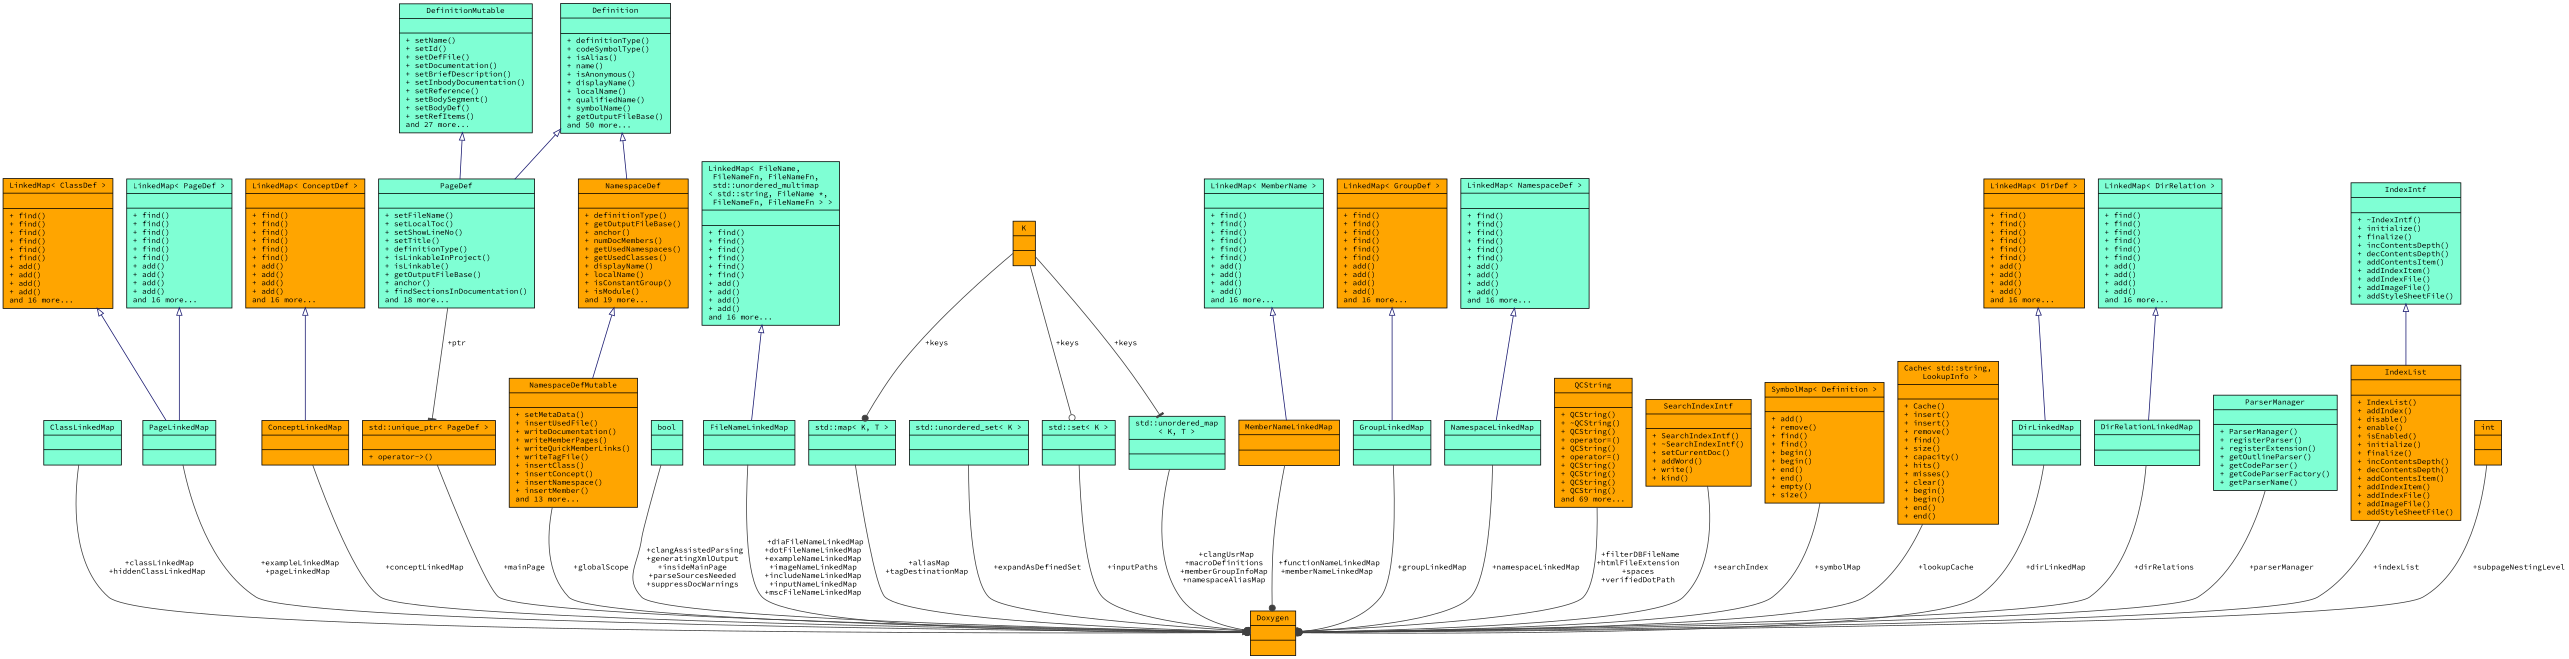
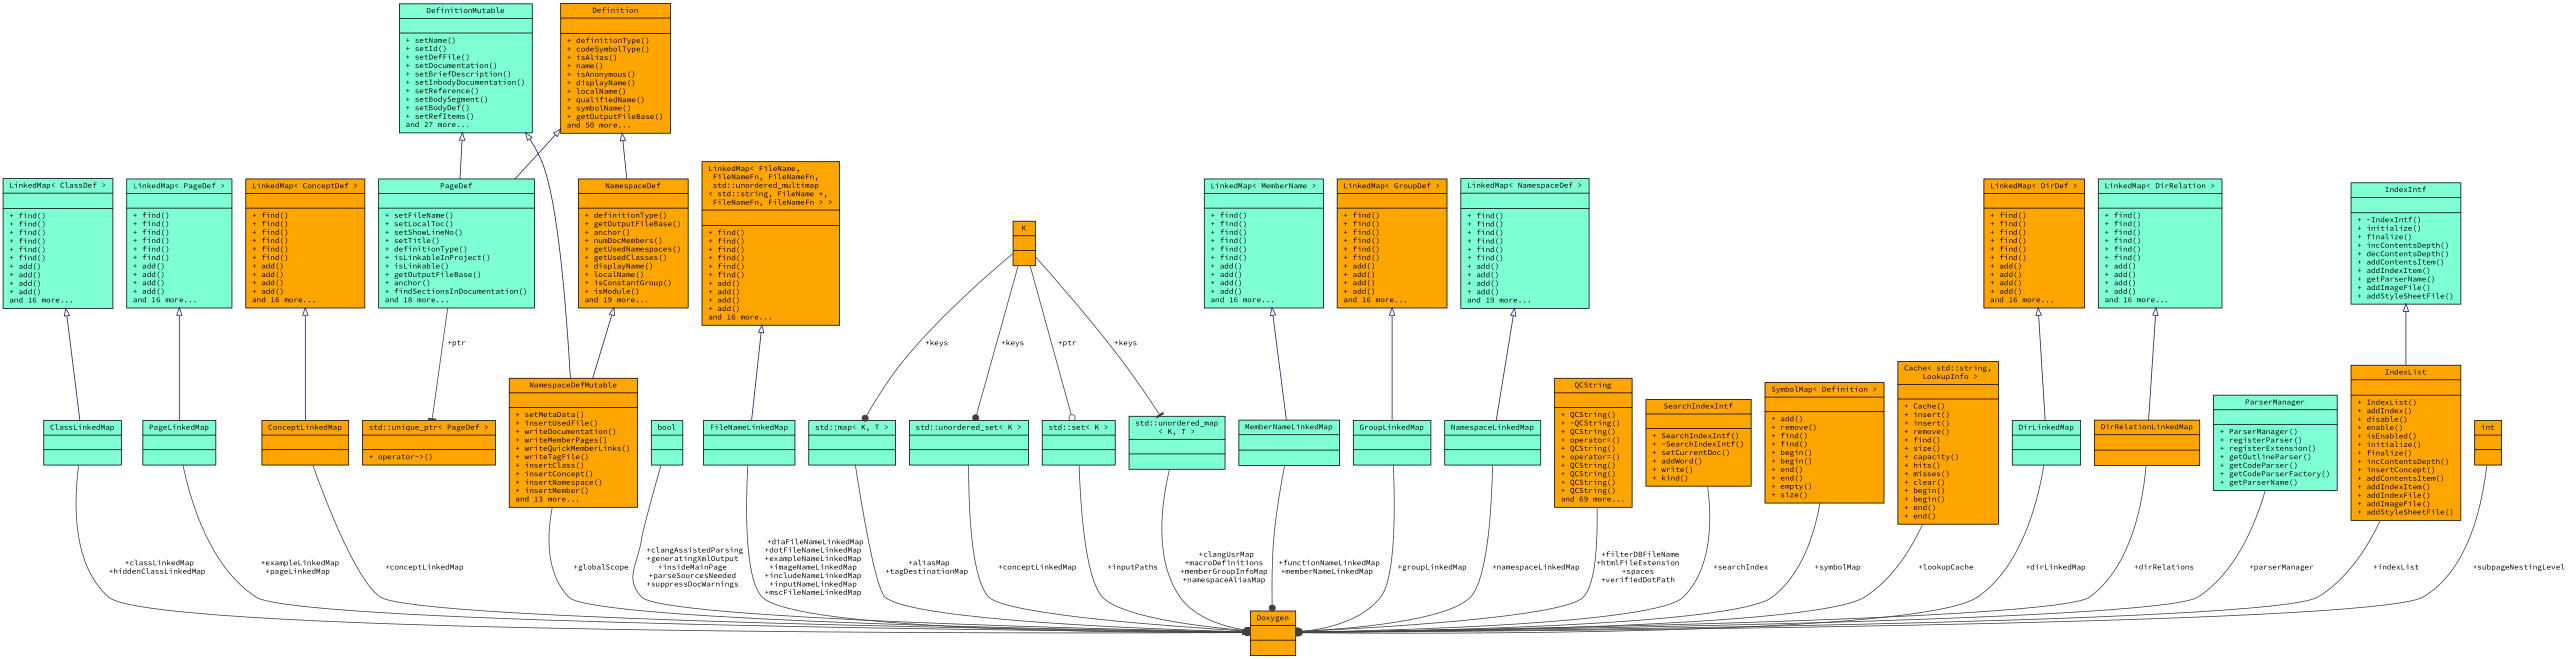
(616, 68) -> (616, 68)
(58, 243) -> (58, 243)
(771, 243) -> (771, 243)
none -> (560, 257)
(2394, 279) -> (2397, 279)
(1500, 300) -> (1500, 300)
none -> (997, 340)
(1065, 343) -> (1065, 343)
(134, 368) -> (73, 368)
(1289, 443) -> (1289, 443)
(2147, 443) -> (2147, 443)
(2404, 470) -> (2397, 470)
(1035, 568) -> (1035, 568)
(597, 610) -> none
